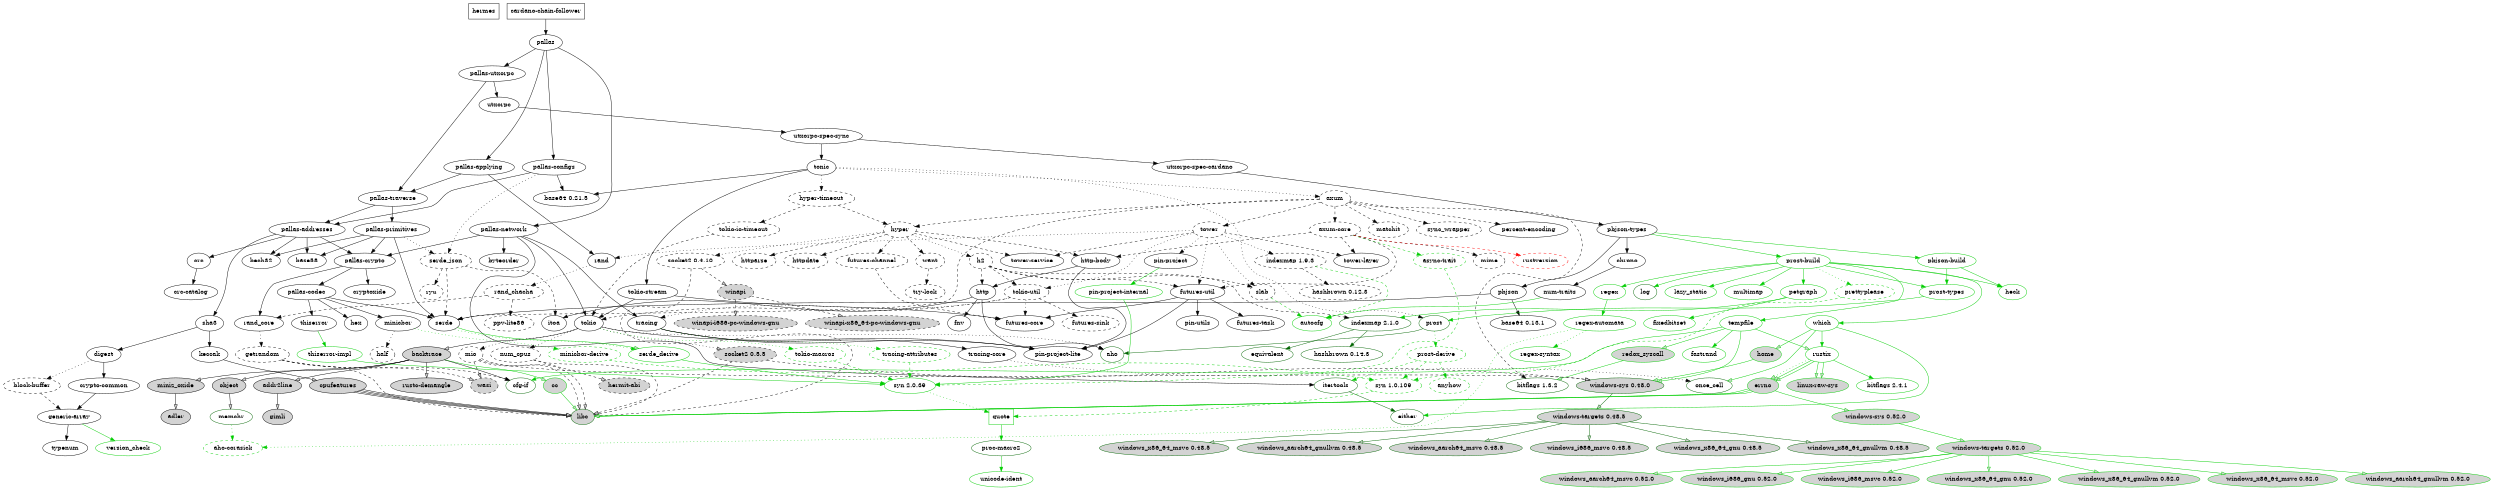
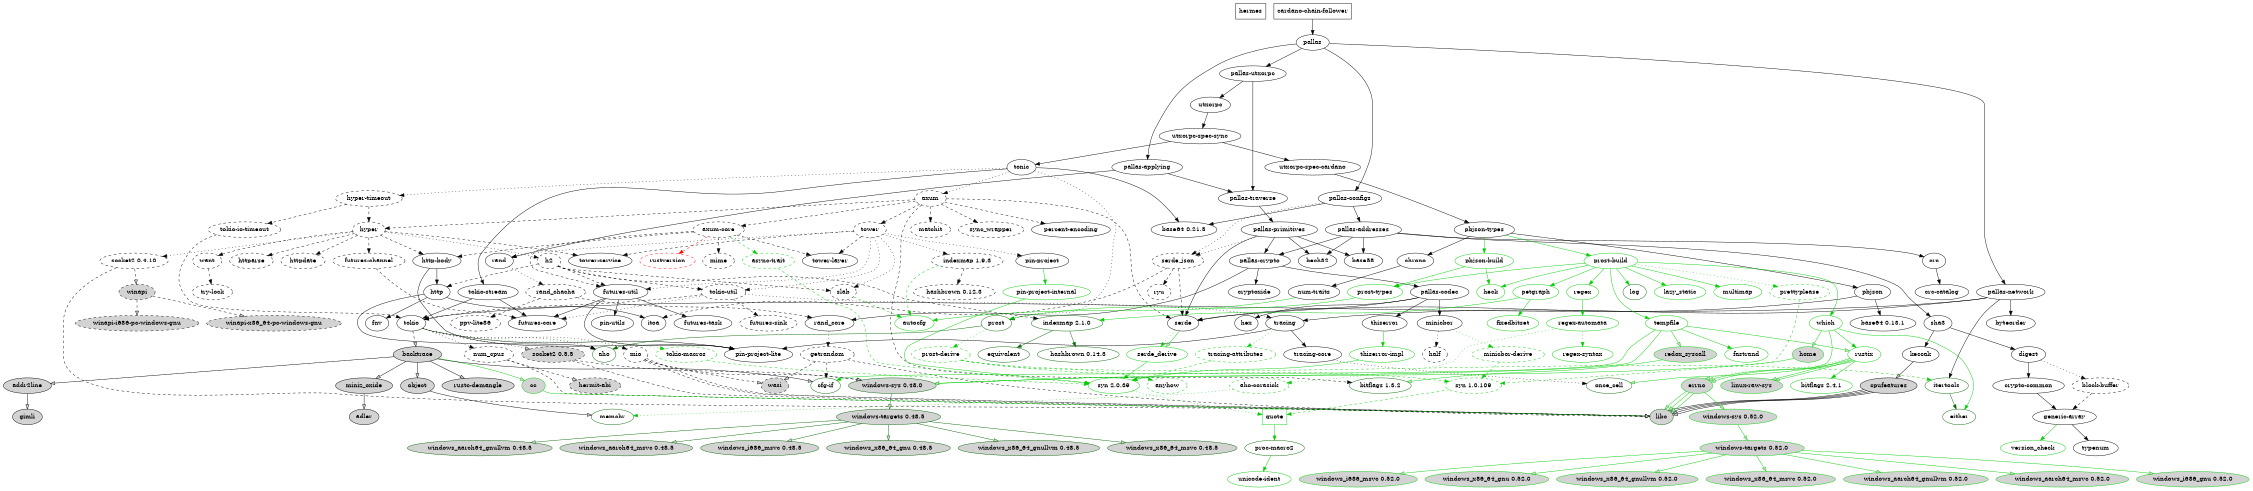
(352, 213) -> none
(436, 245) -> none
(481, 343) -> (414, 337)
(232, 430) -> (816, 409)
